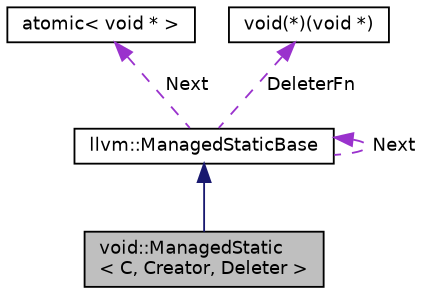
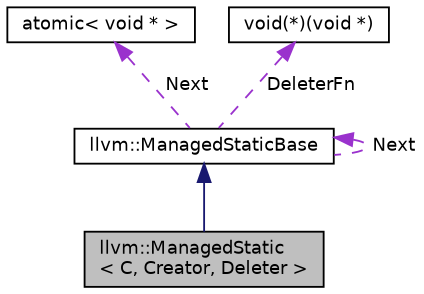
(204, 259) -> (204, 259)
